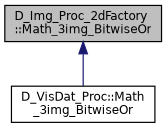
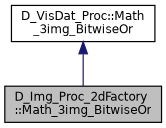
(83, 70) -> (83, 70)
